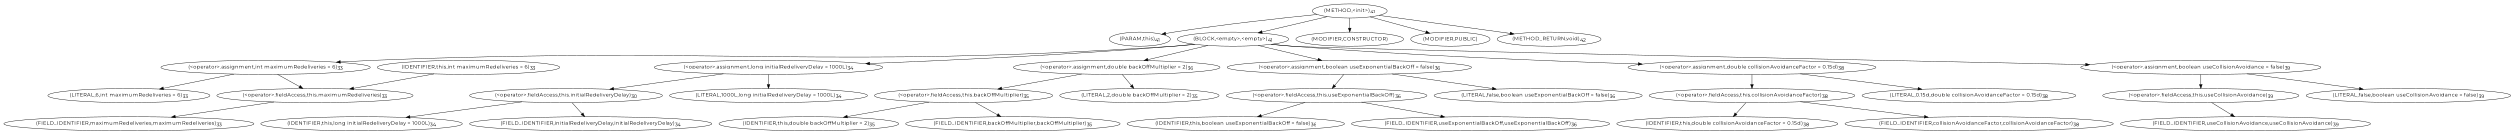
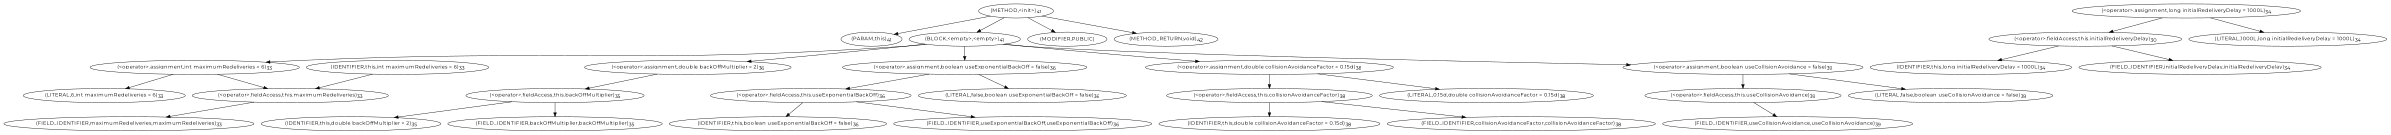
(1350, 39) -> none
(1024, 56) -> none
(1139, 96) -> none
